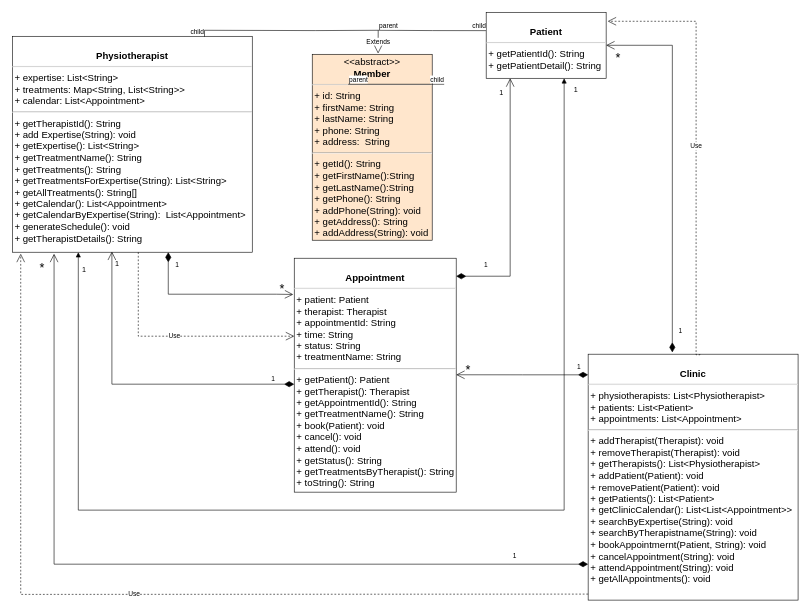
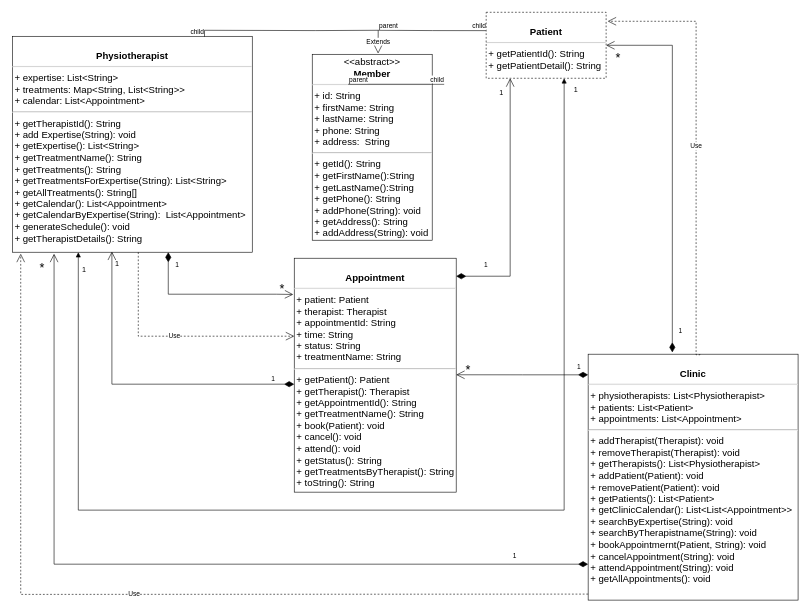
(546, 45) -> (546, 45)
(372, 147) -> (372, 147)
